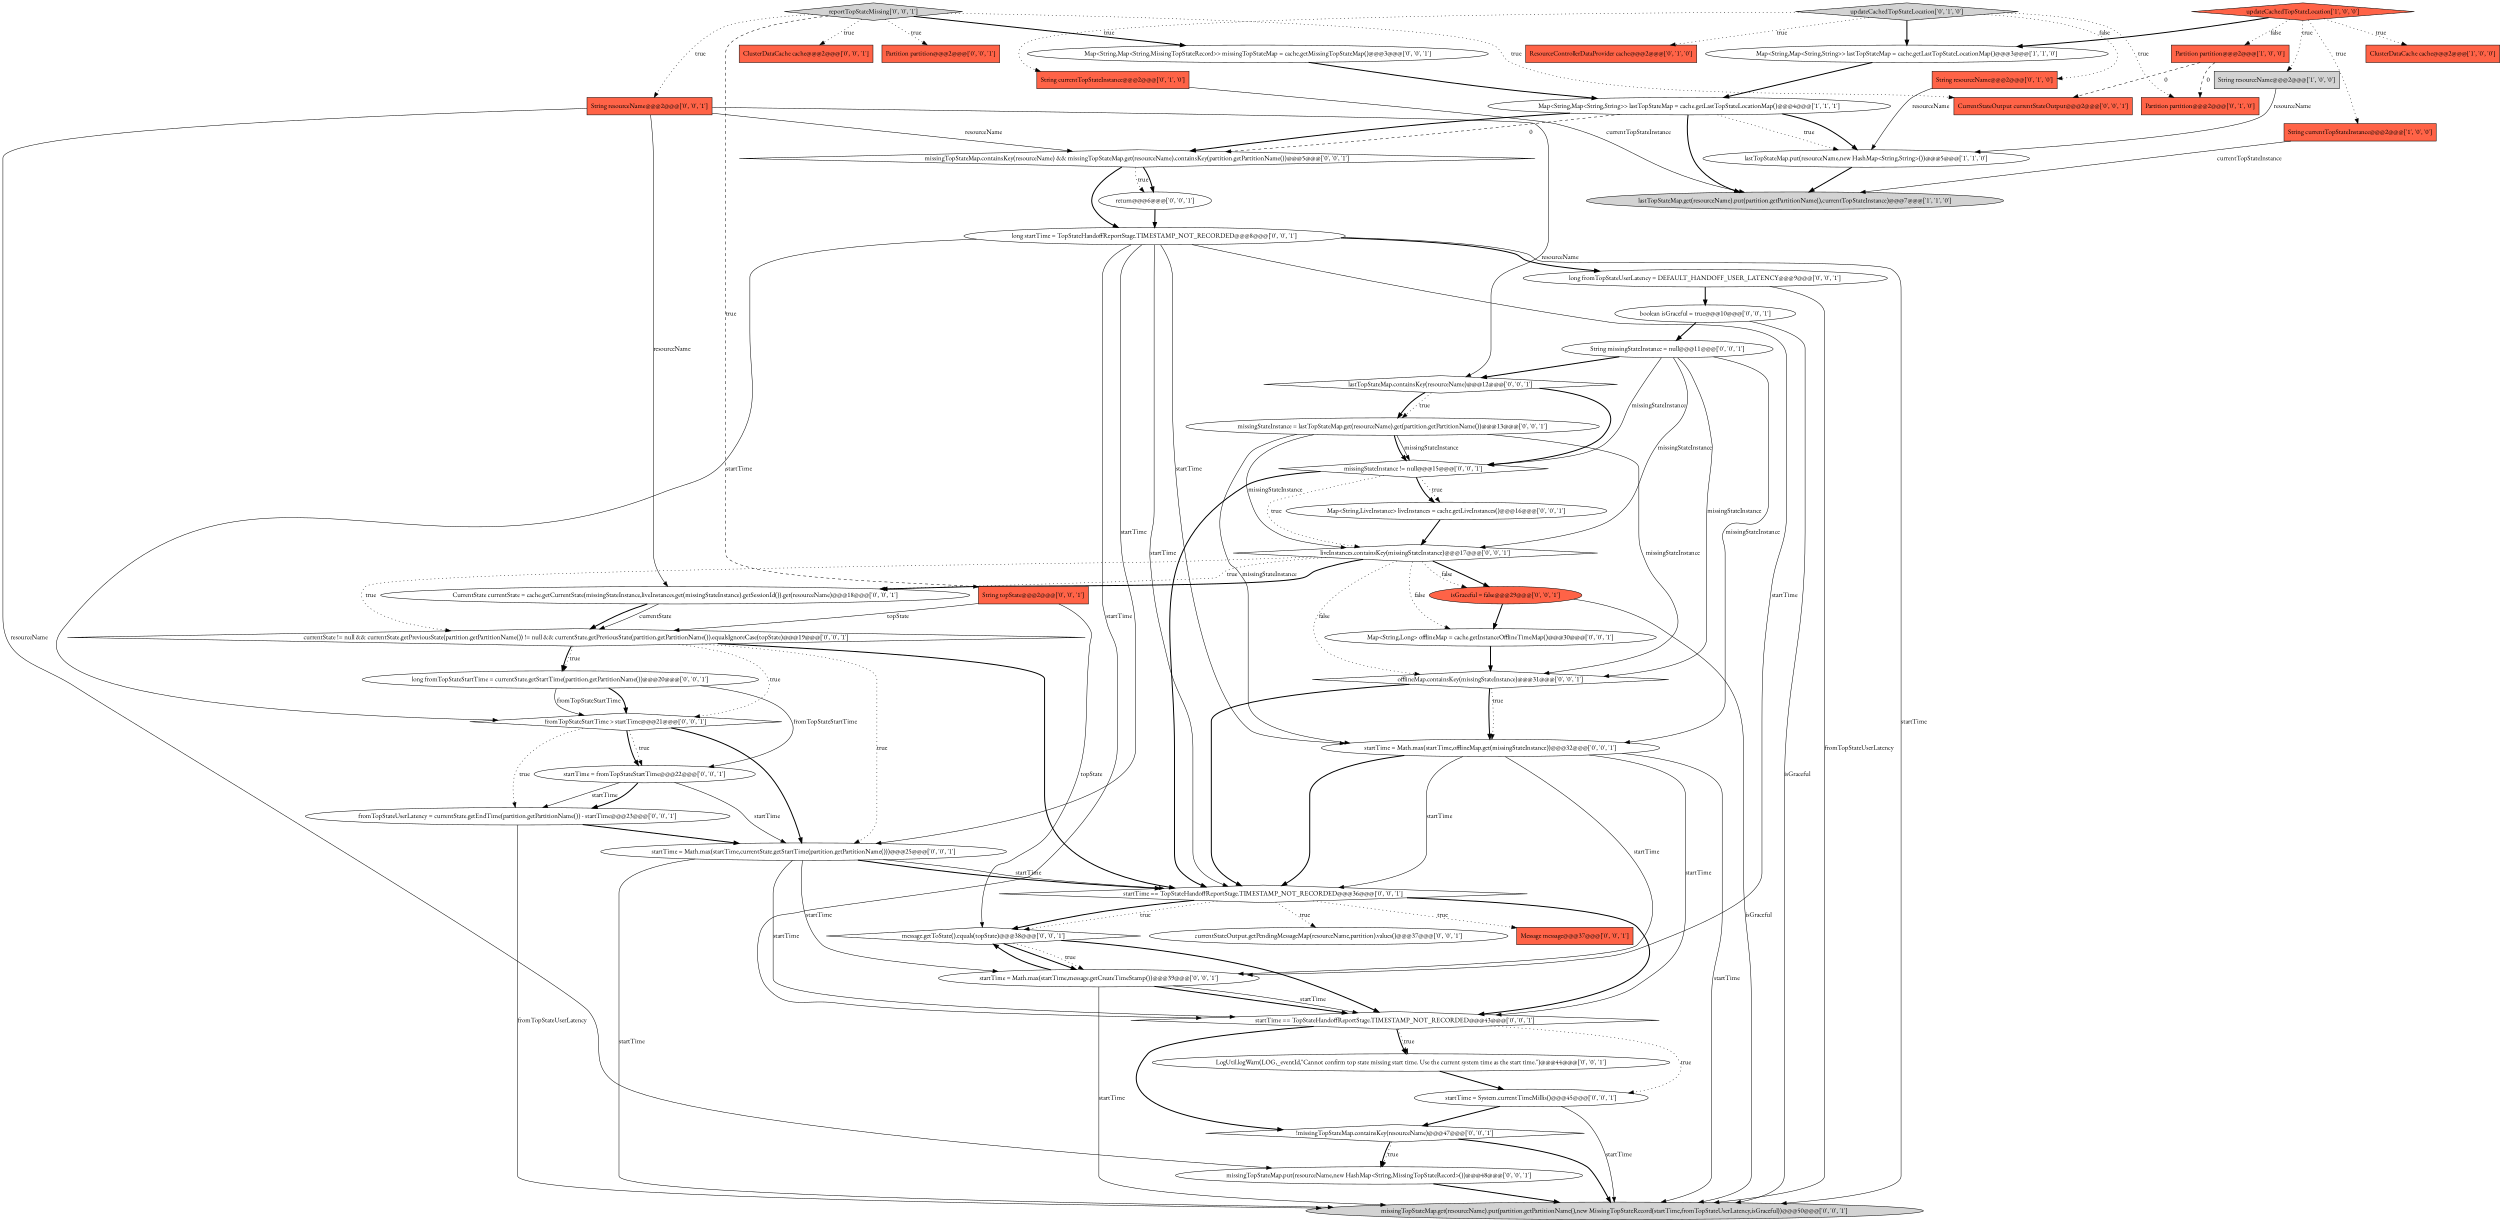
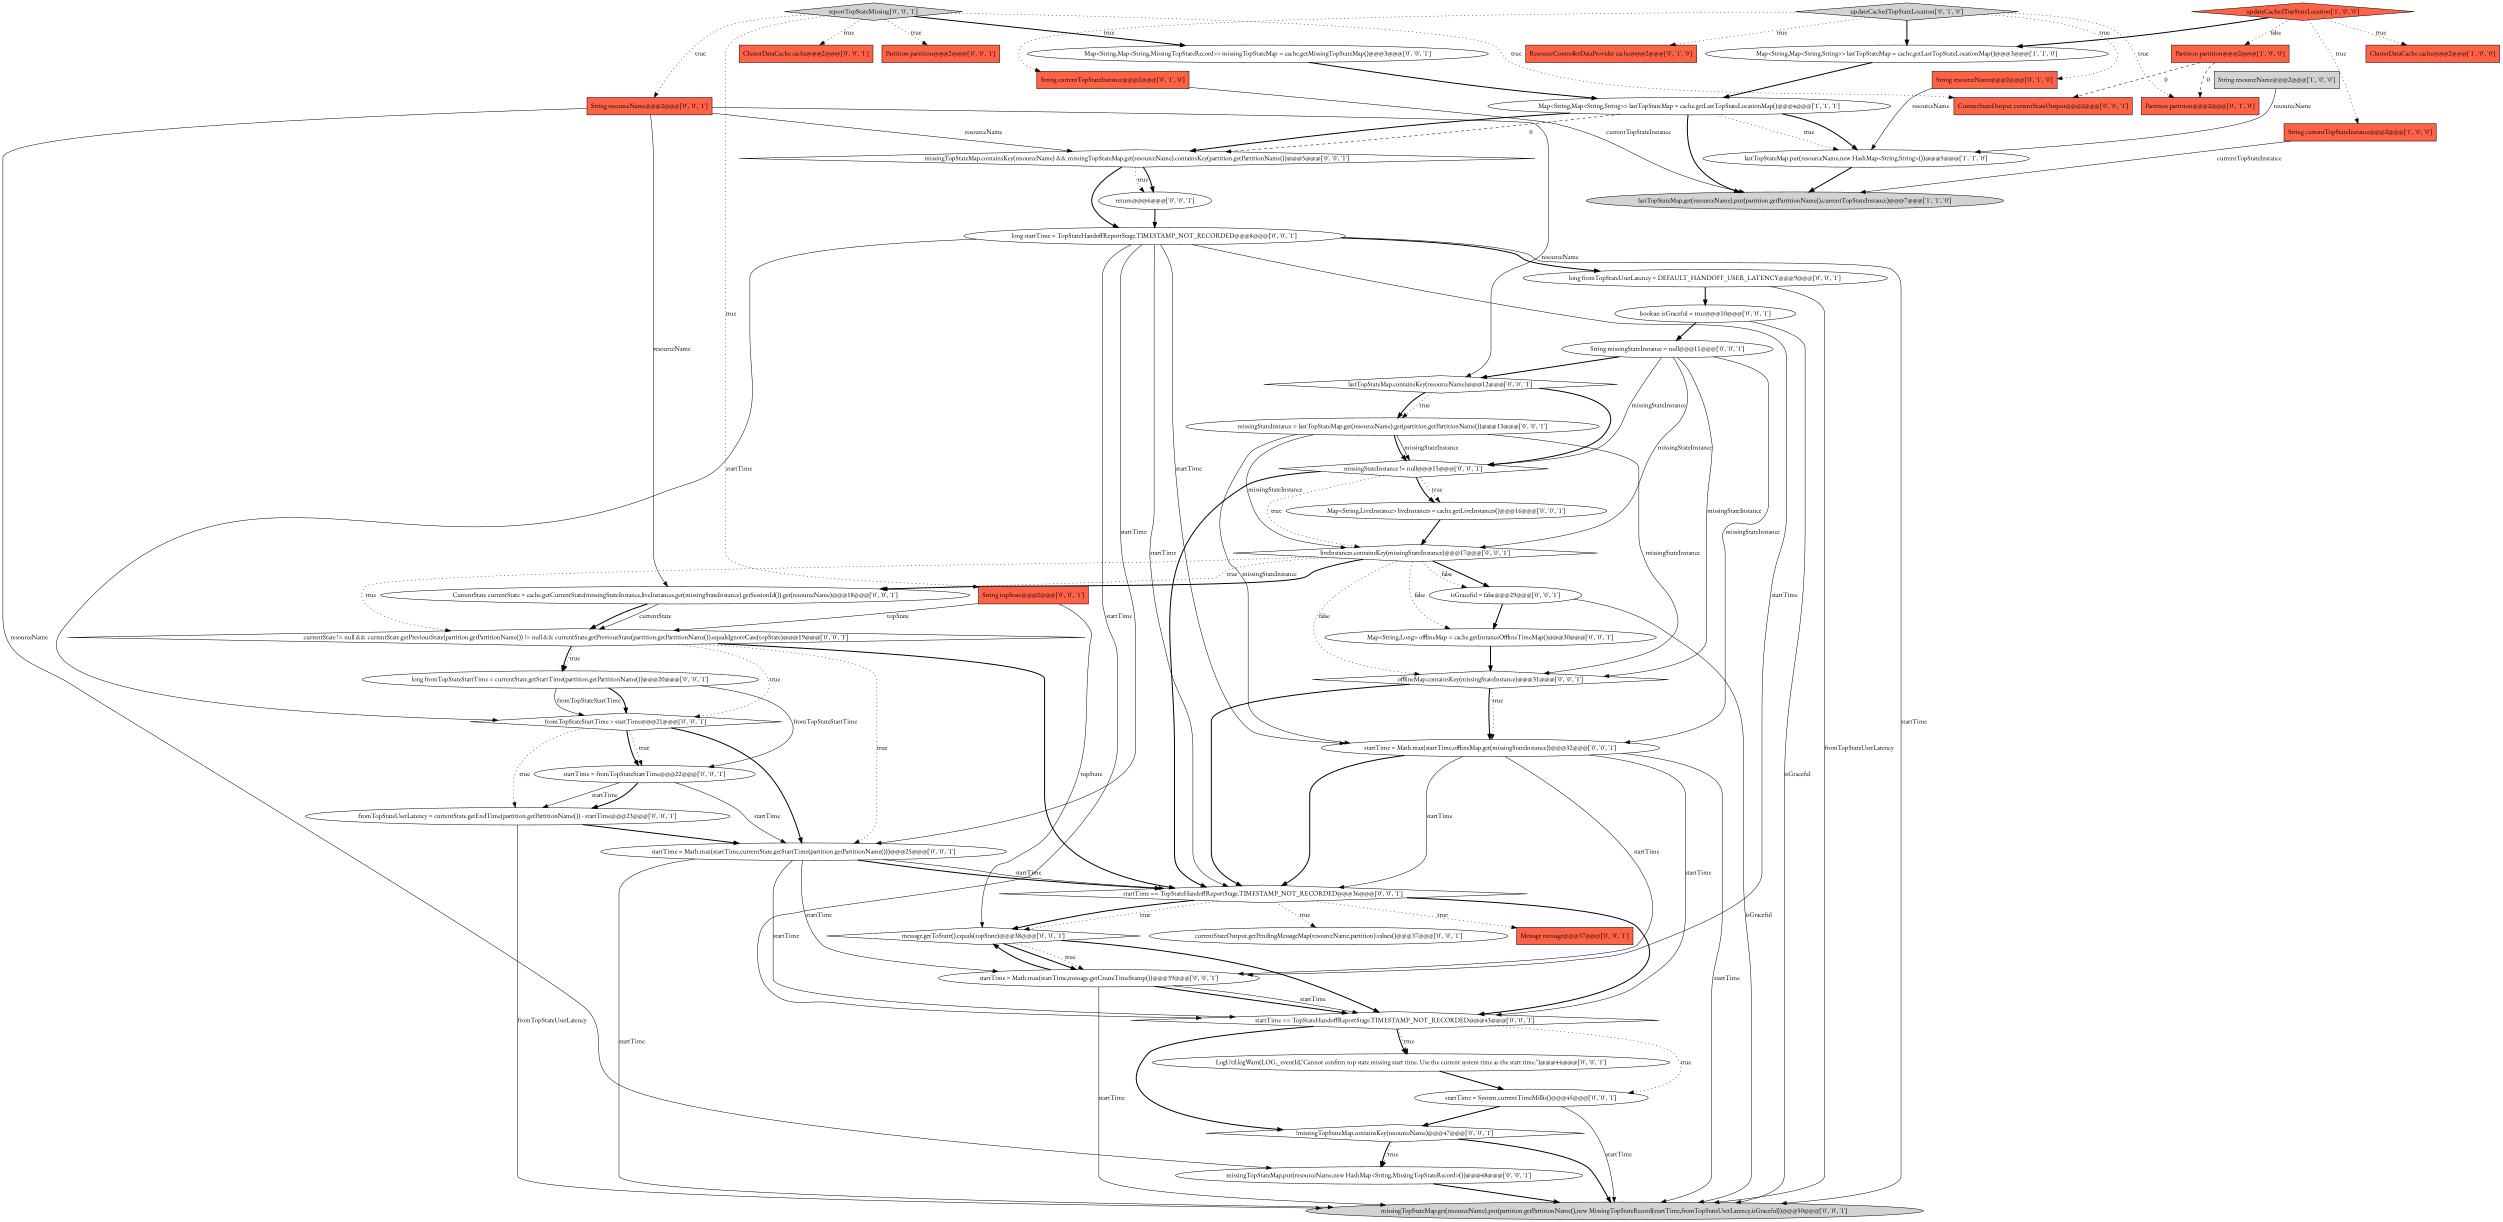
(2105, 33) -> (2105, 33)
(2300, 45) -> none
(726, 373) -> (726, 373)
(1506, 595) -> (1506, 595)
